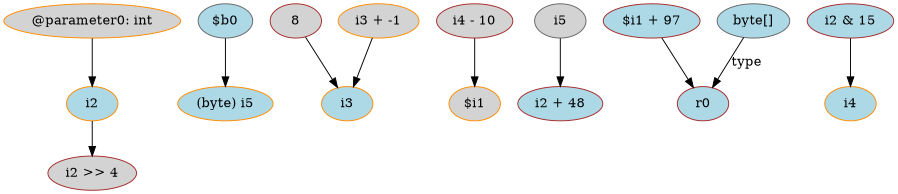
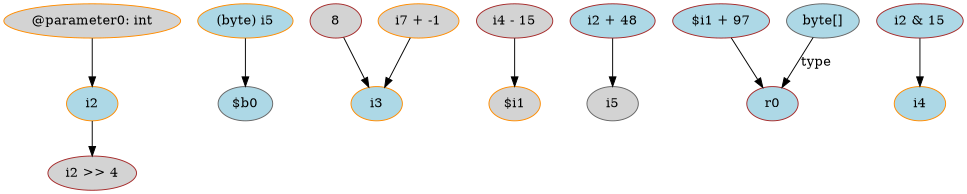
(379, 21) -> (419, 21)
(475, 21) -> (515, 21)
(225, 58) -> (245, 58)
(560, 58) -> (613, 58)
